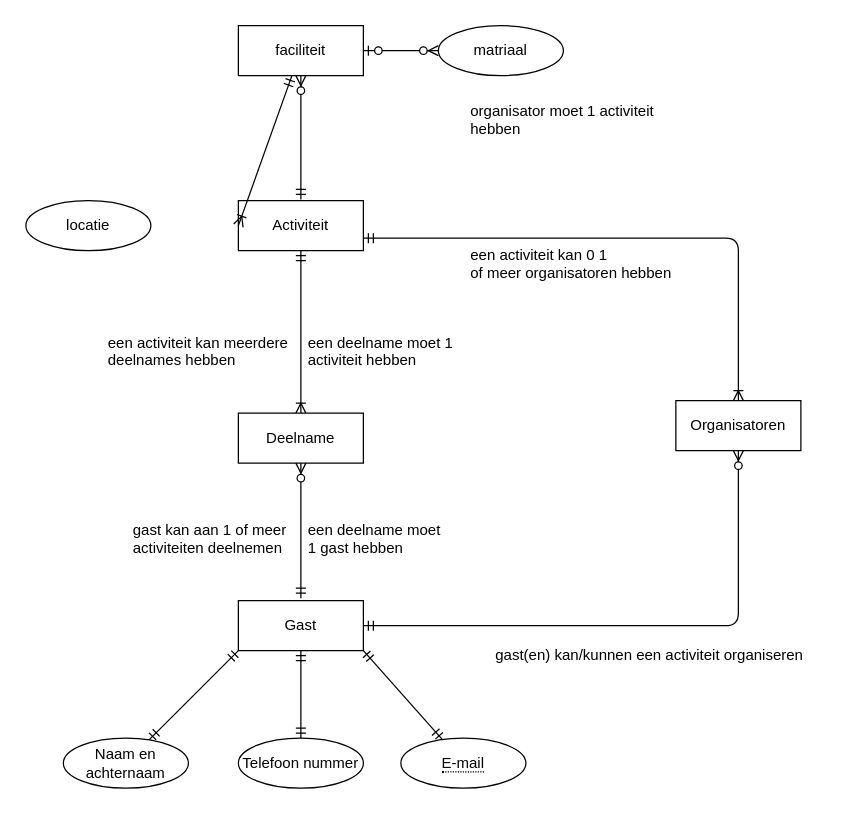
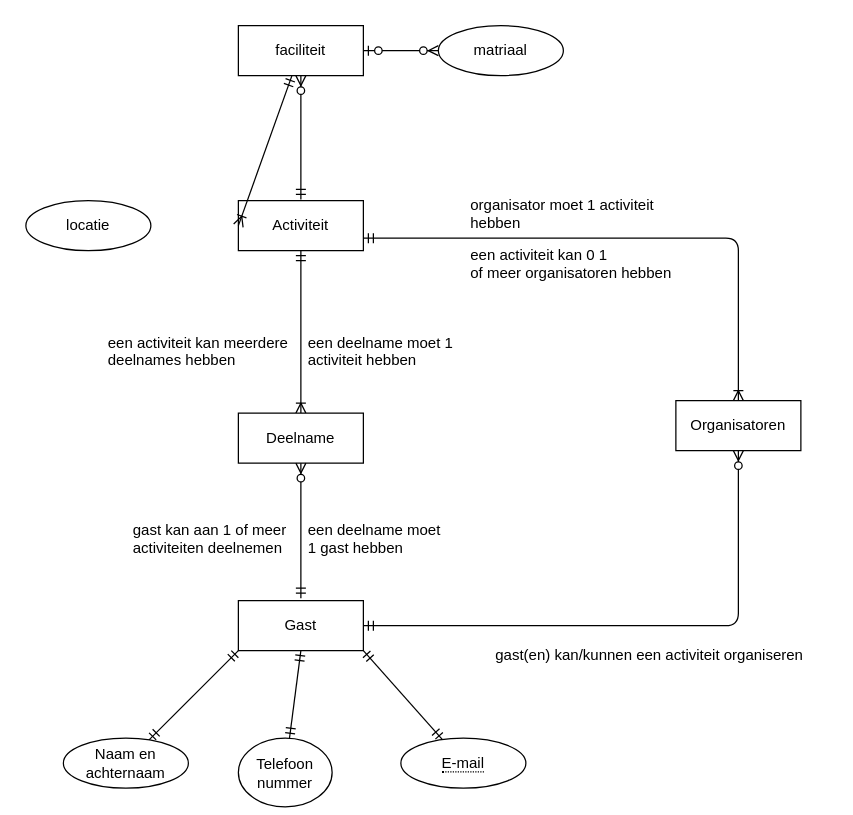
(569, 119) -> (569, 213)
(301, 763) -> (285, 773)
